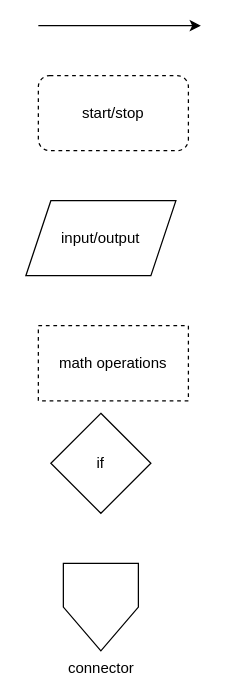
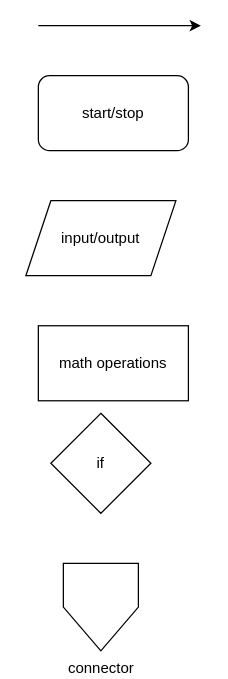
(113, 113) -> (113, 113)
(113, 363) -> (113, 363)
